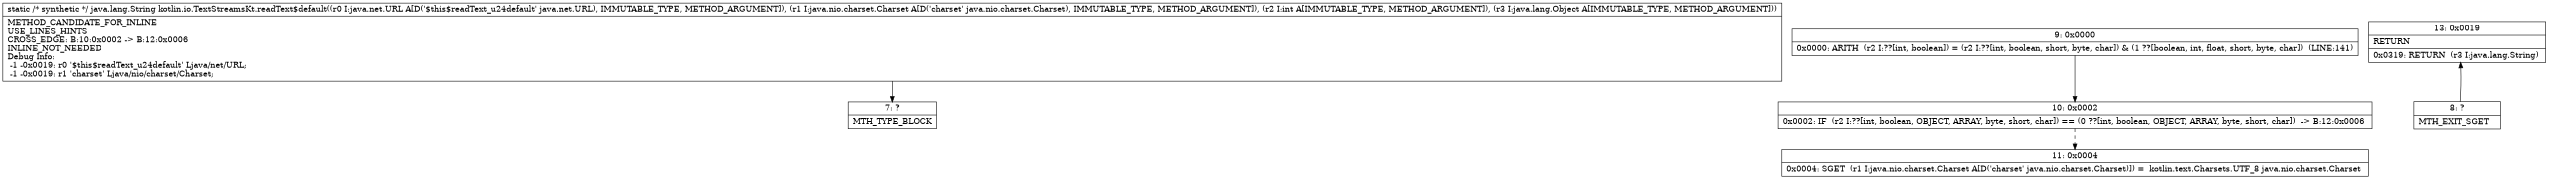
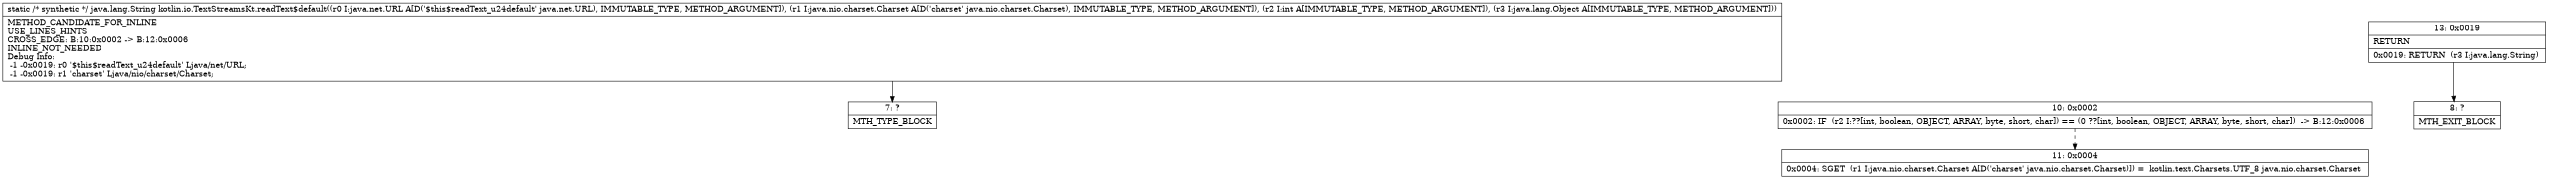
(2075, 42) -> none
(2457, 55) -> (2457, 55)
(2461, 85) -> (2453, 79)
(2454, 122) -> (2457, 122)
